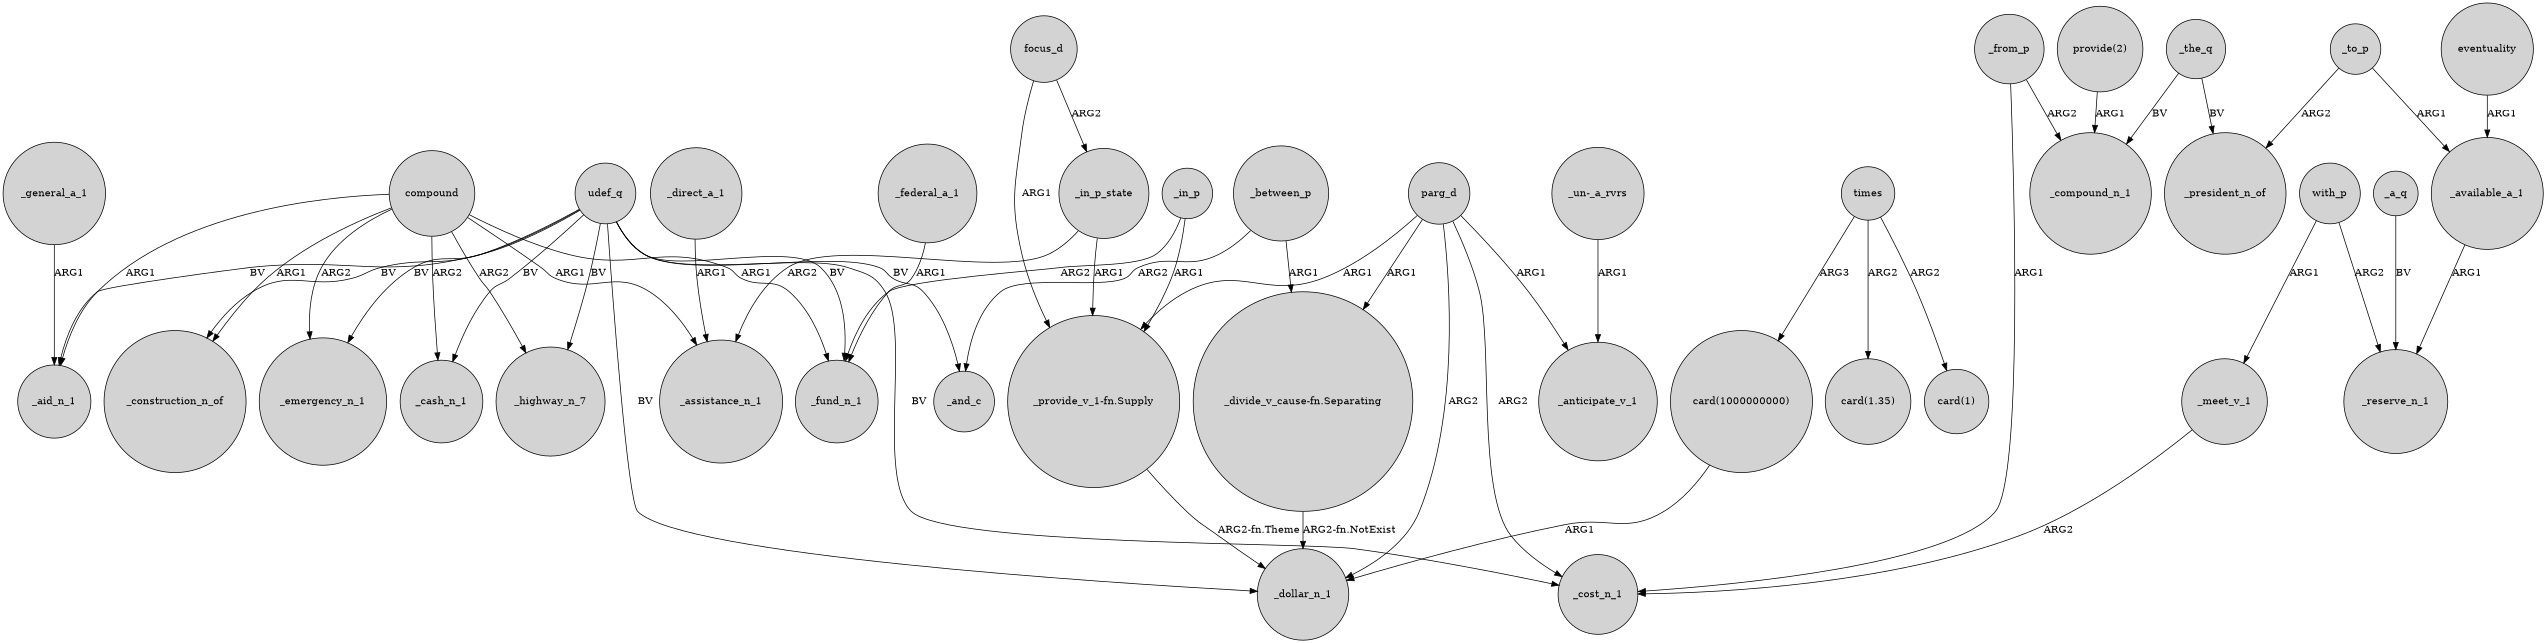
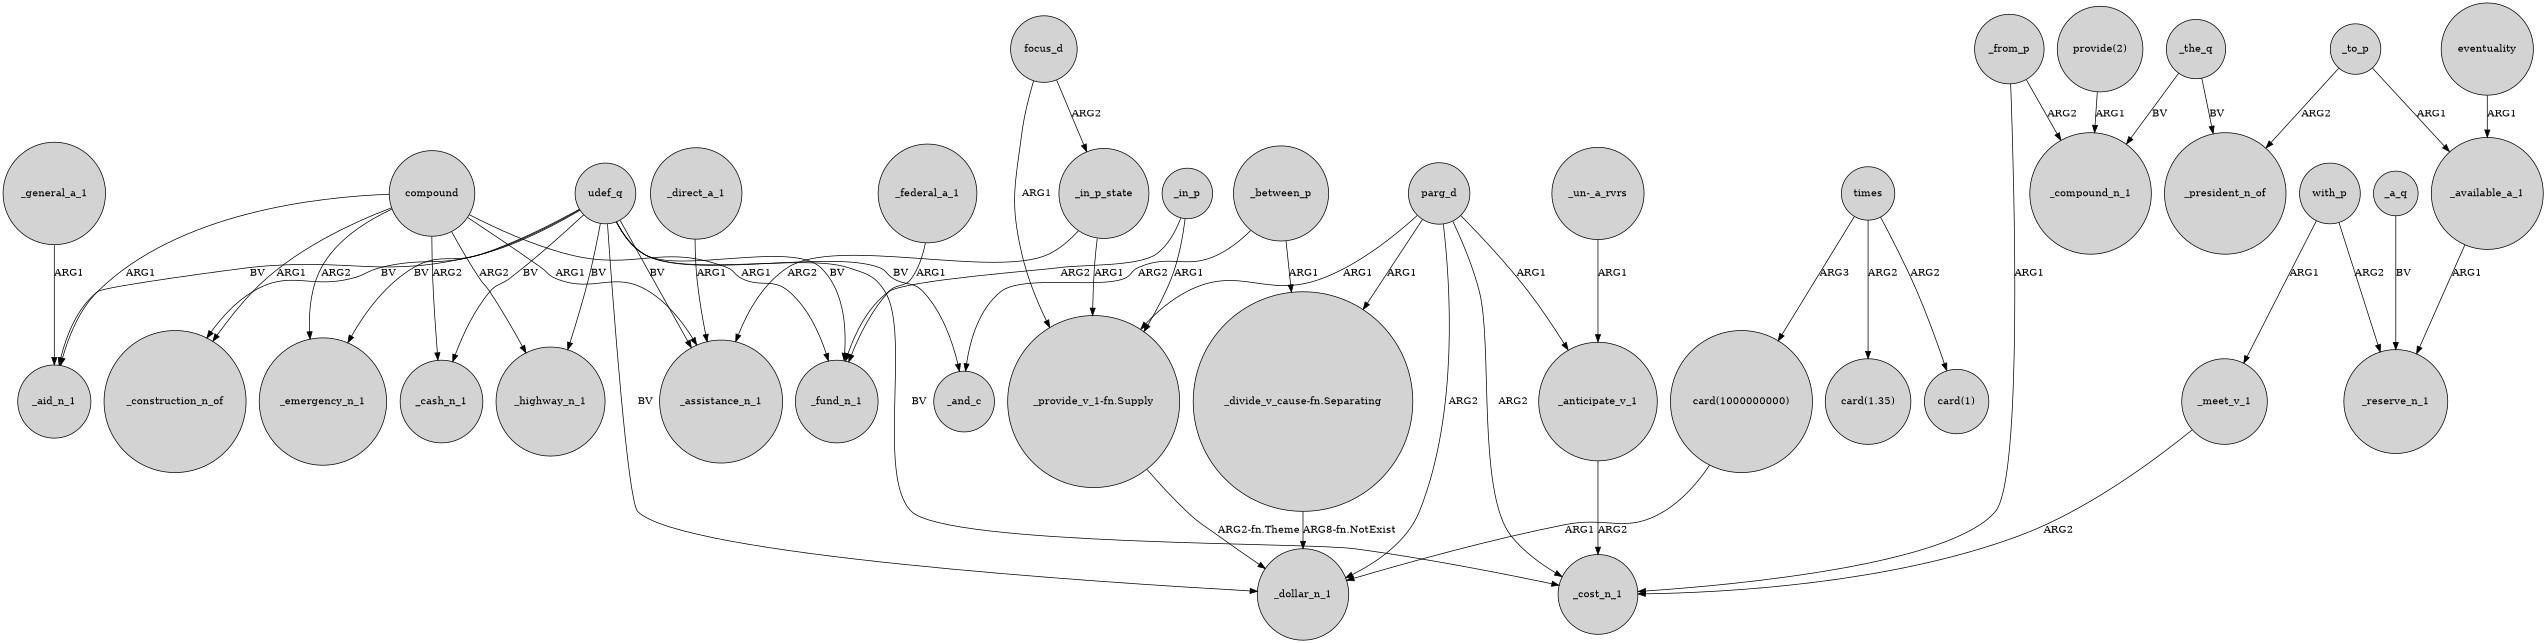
none -> (654, 281)
(551, 402) -> (551, 402)
none -> (1598, 504)
(1349, 530) -> (1349, 530)
